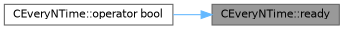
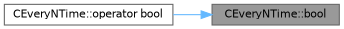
(276, 15) -> (276, 15)
